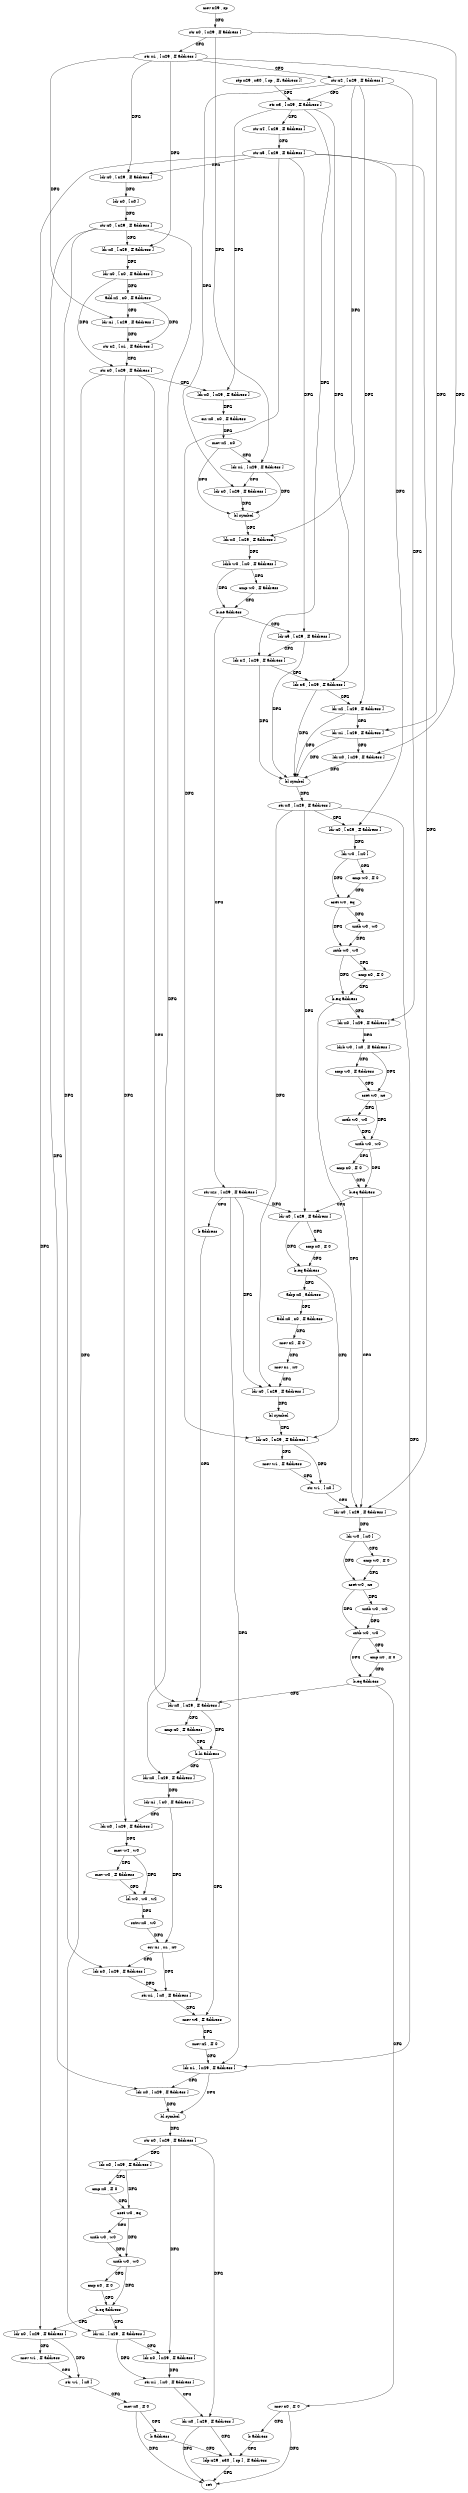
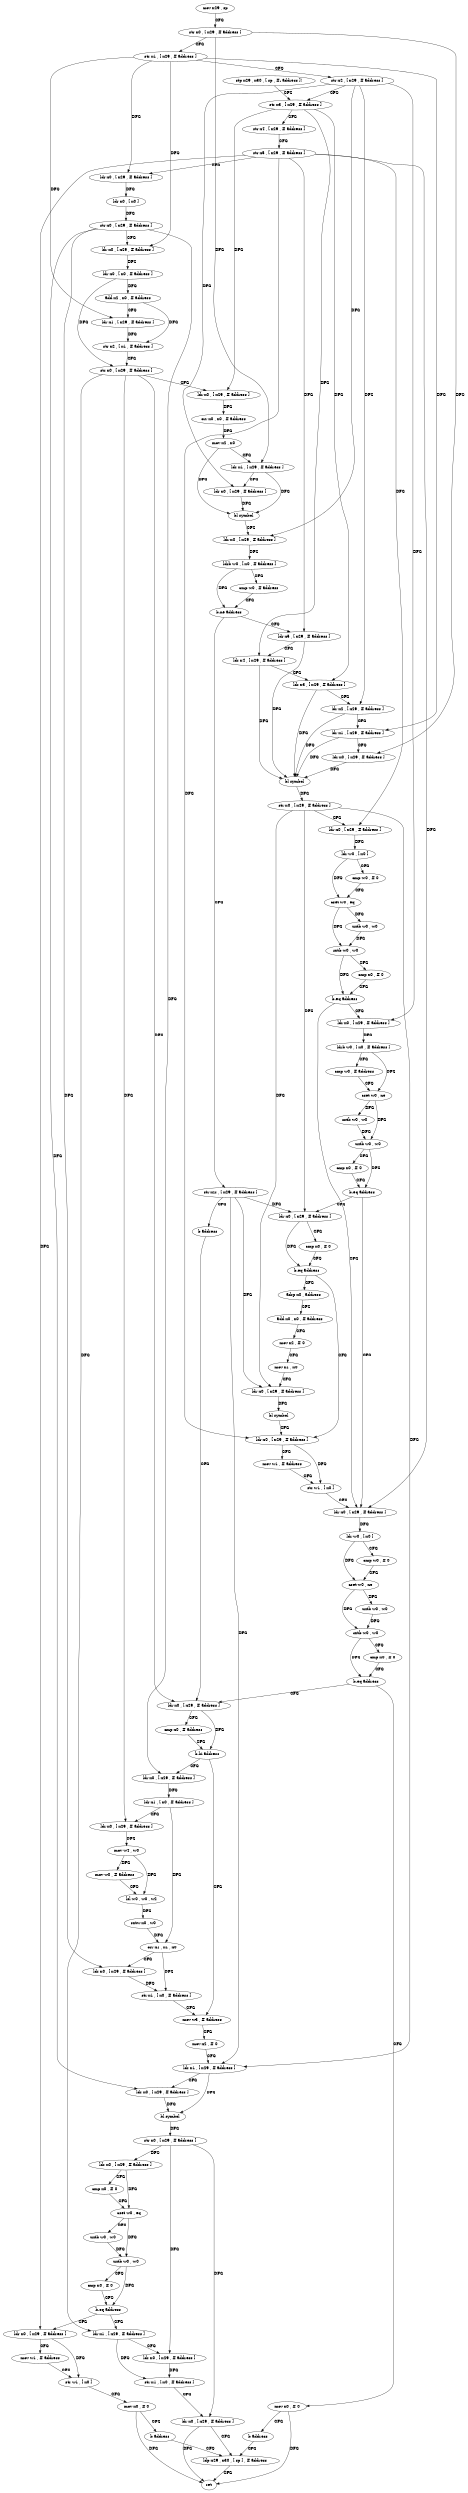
(126, 1863) -> (126, 1863)
